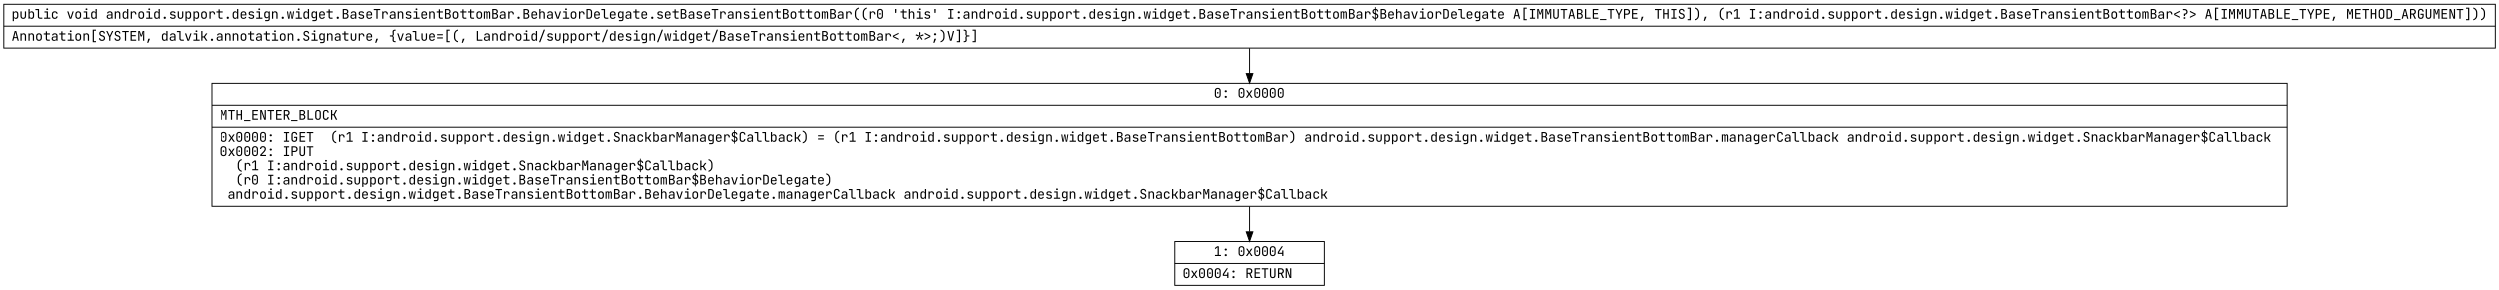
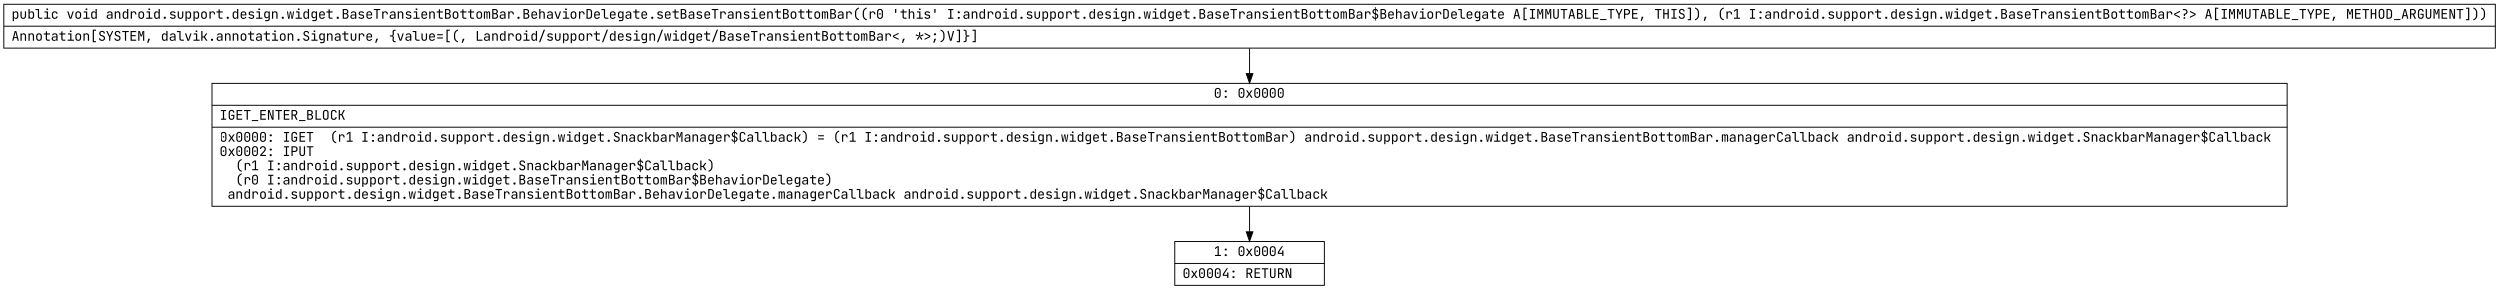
(279, 116) -> (283, 116)
